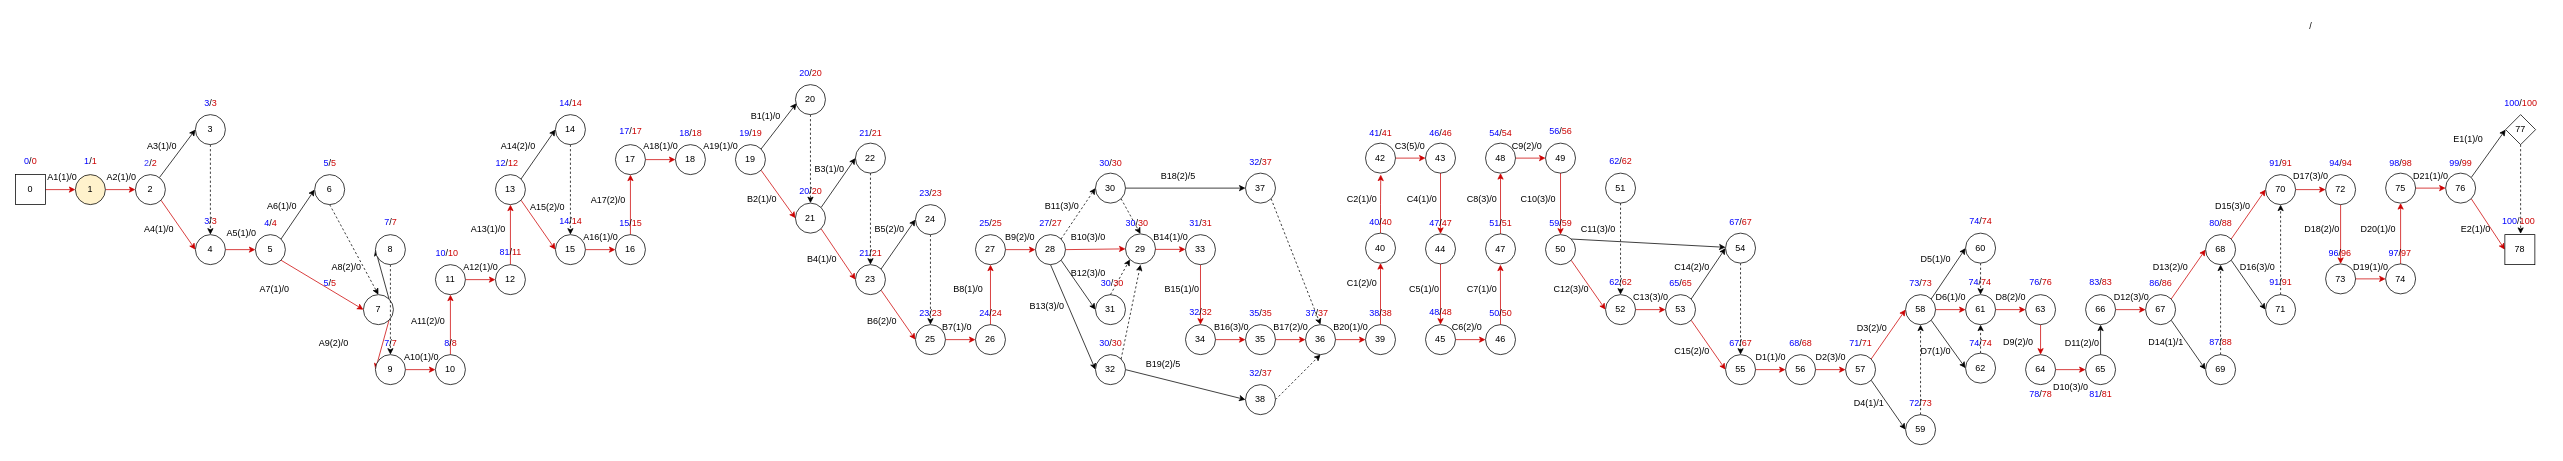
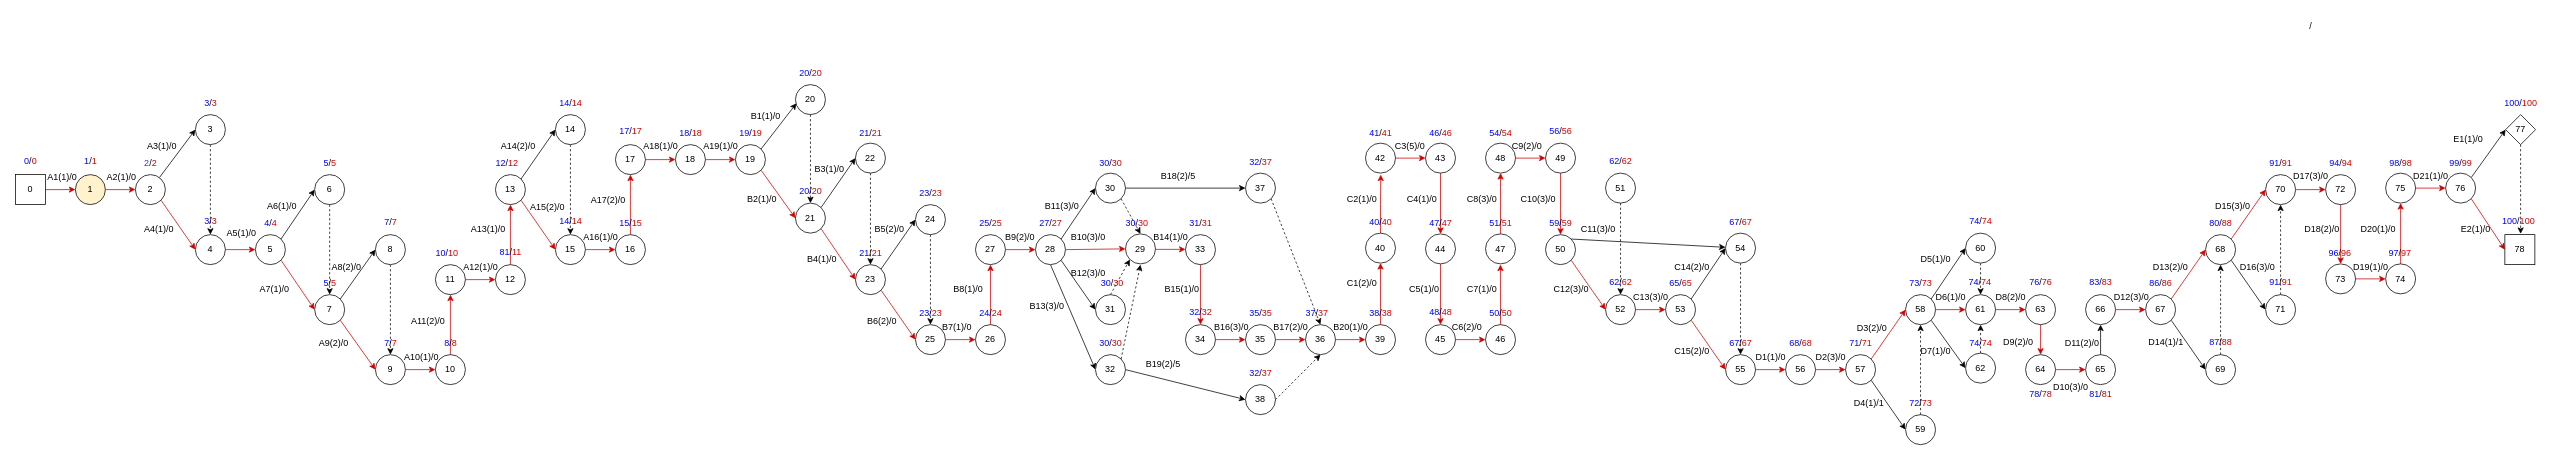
none -> (717, 159)
(1077, 215) -> (1077, 215)
(378, 309) -> (330, 309)
